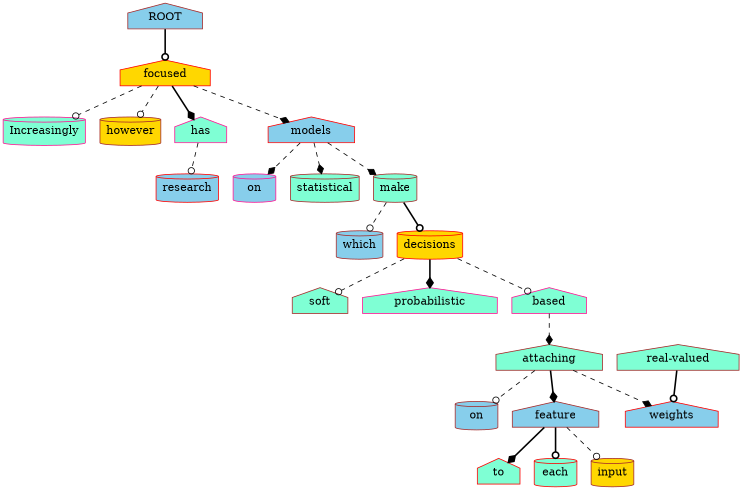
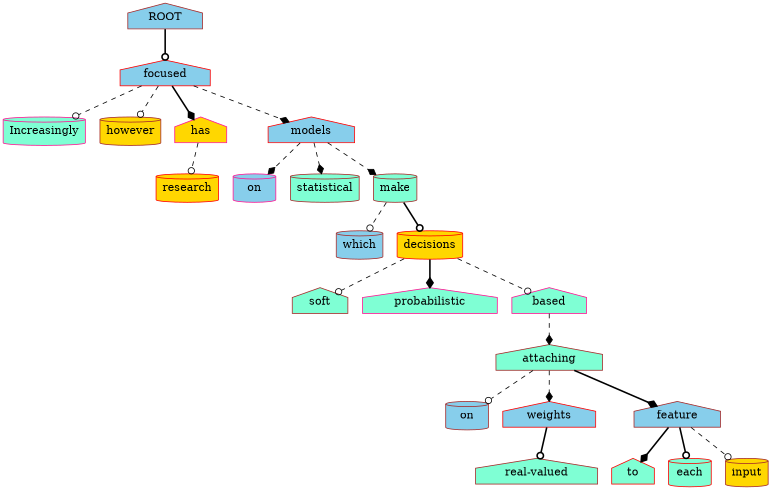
(165, 74) -> (165, 74)
(201, 131) -> (201, 131)
(187, 188) -> (187, 188)
(675, 383) -> (544, 440)
